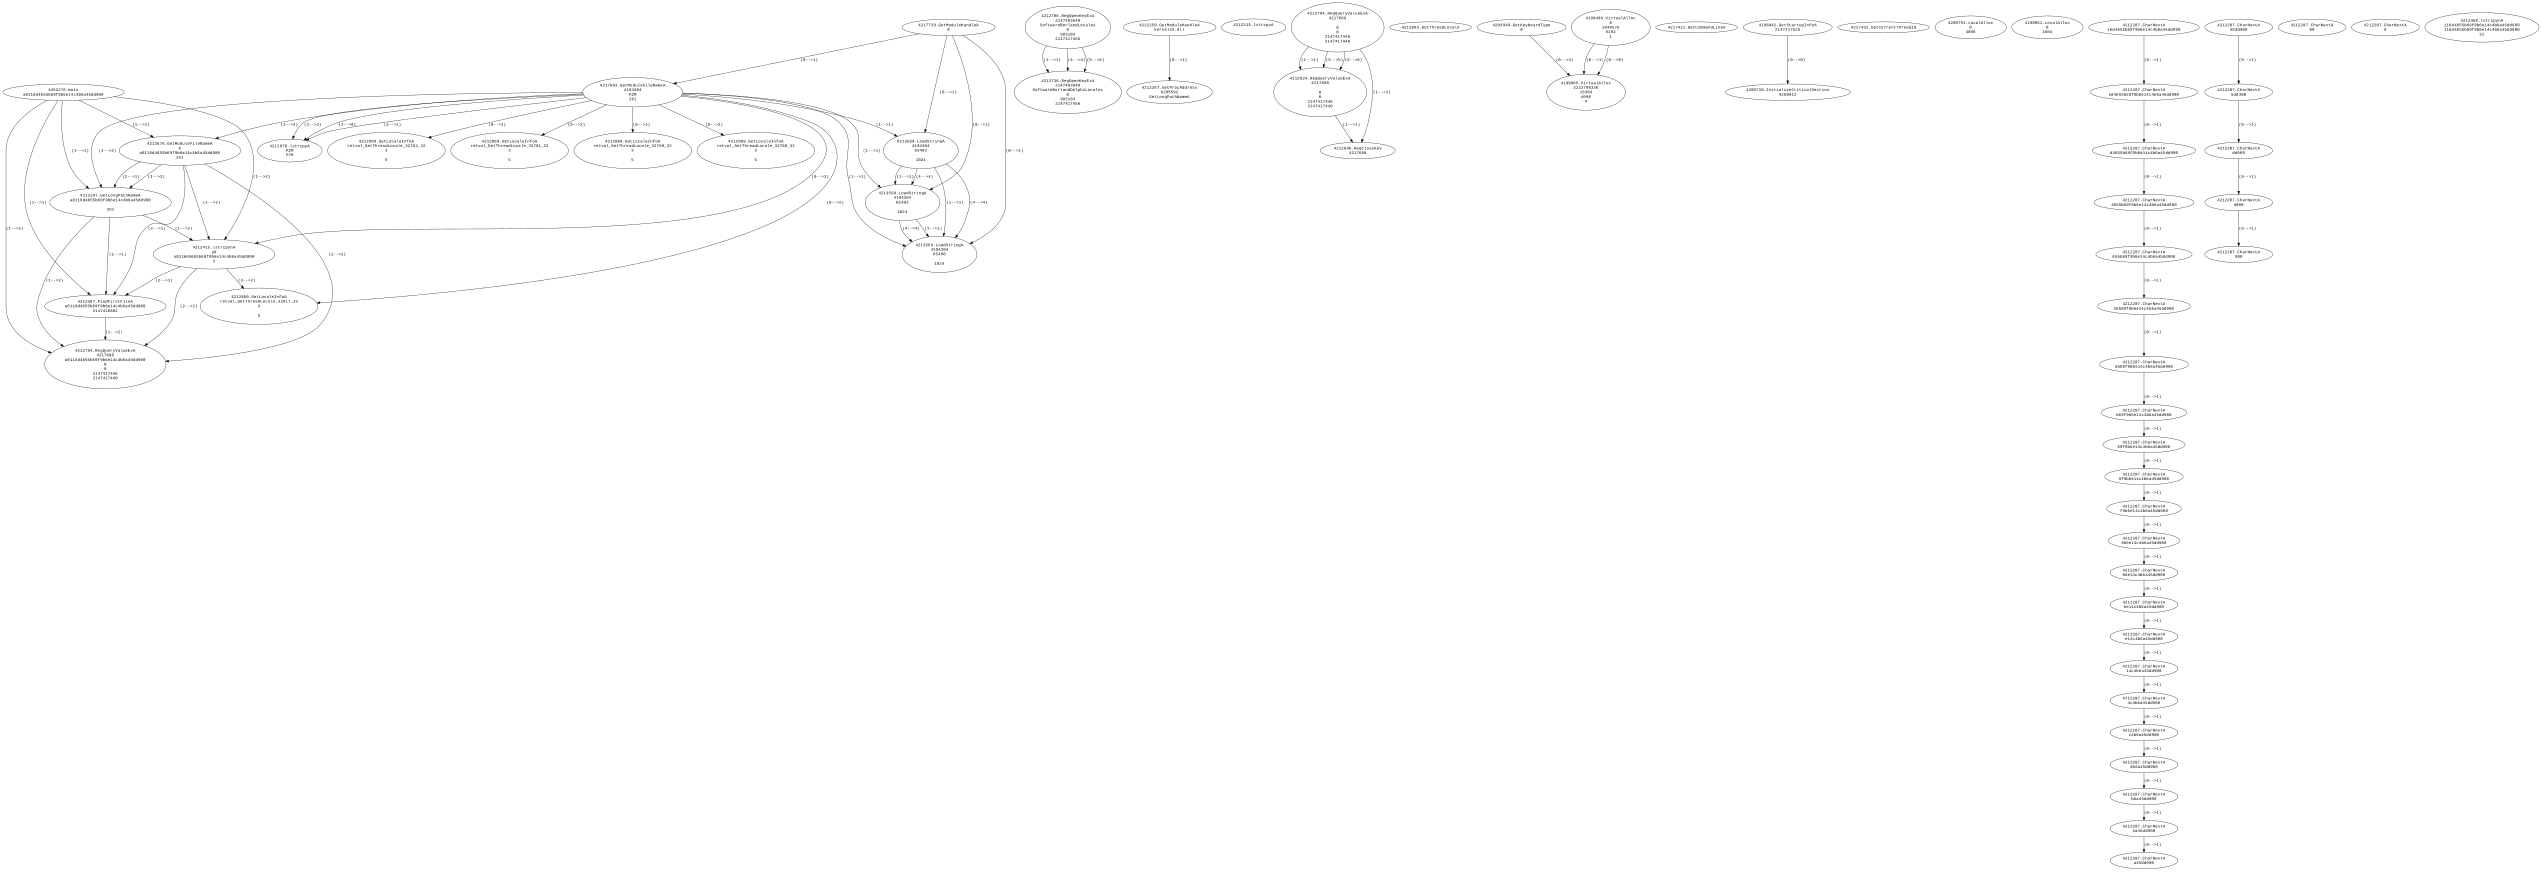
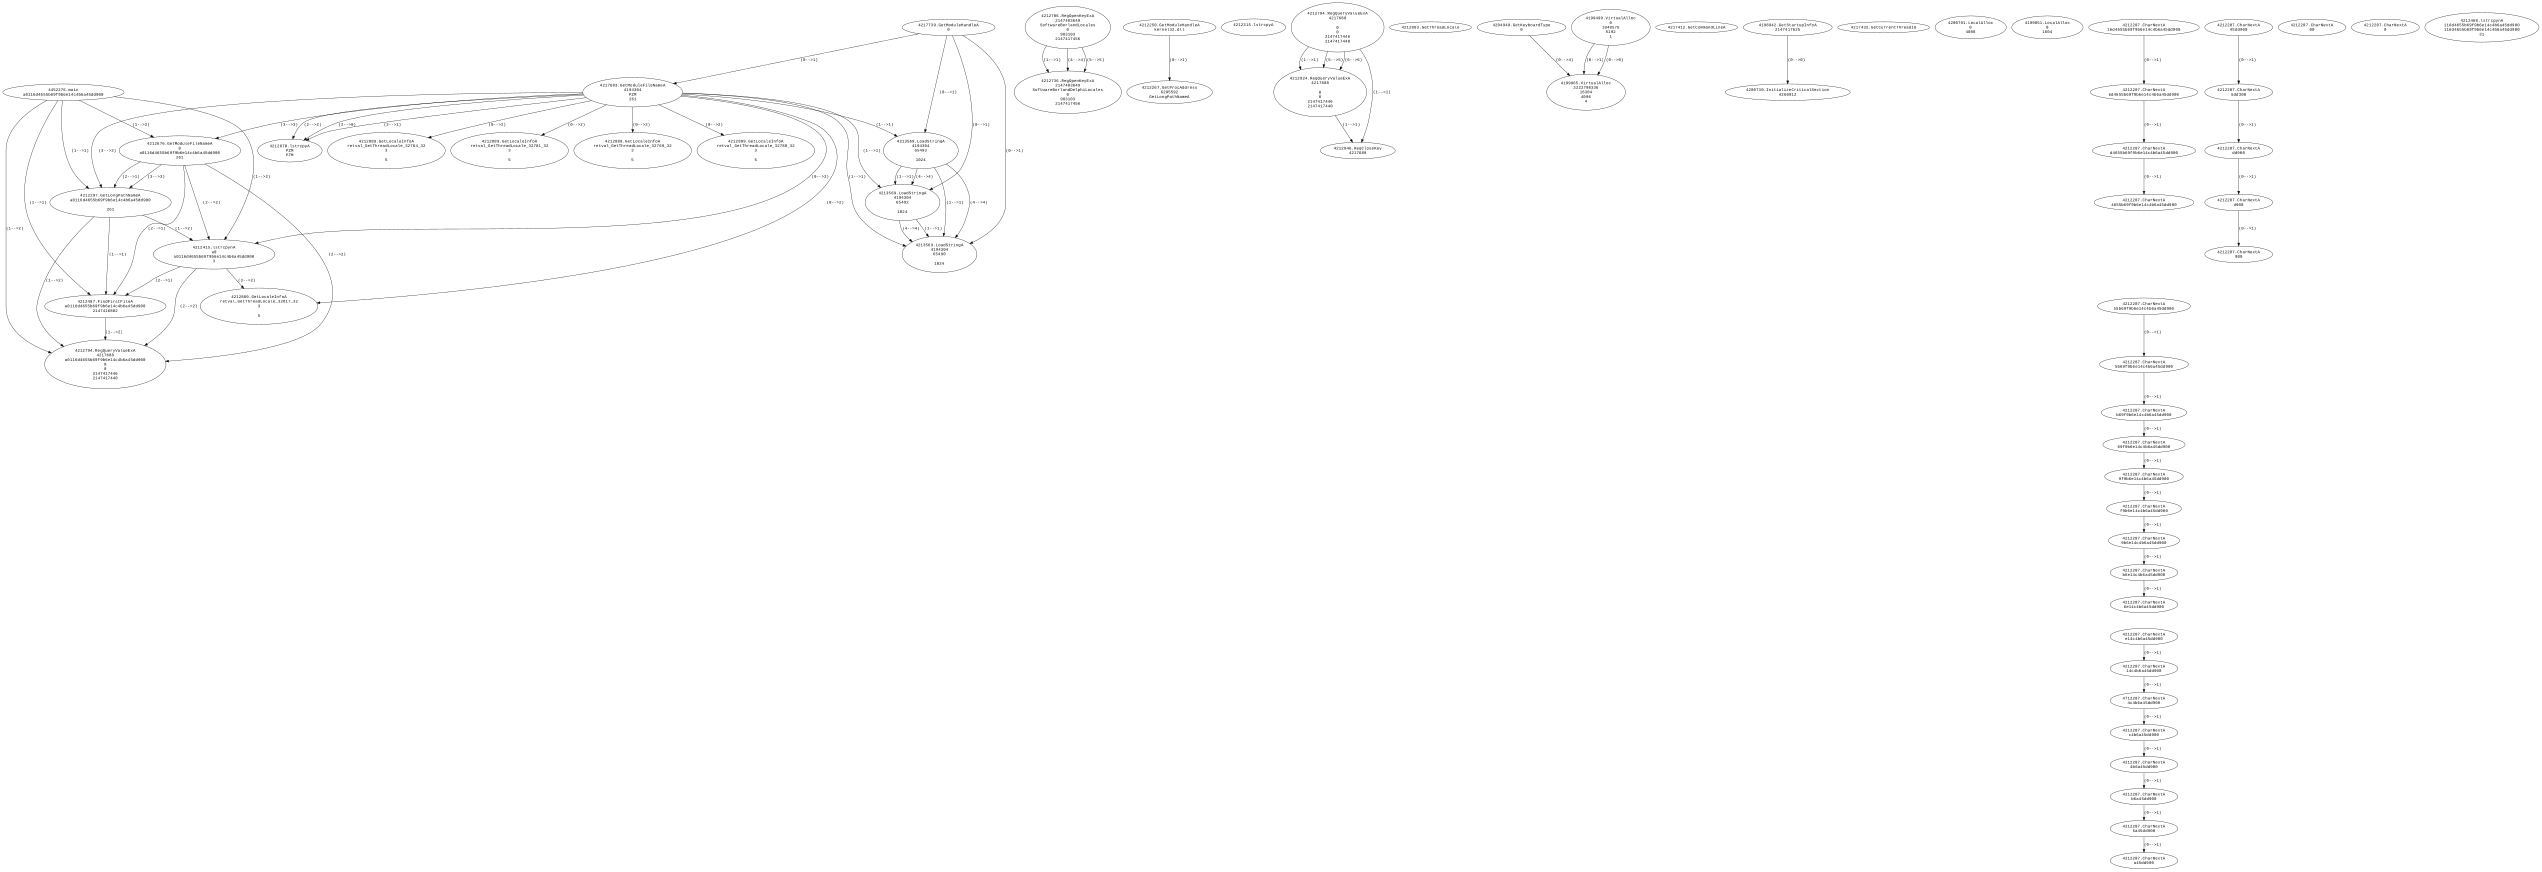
(2144, 254) -> none
(2144, 619) -> none
